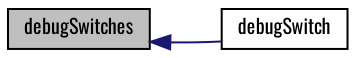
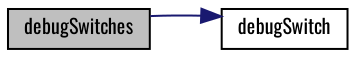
(196, 42) -> (176, 16)
